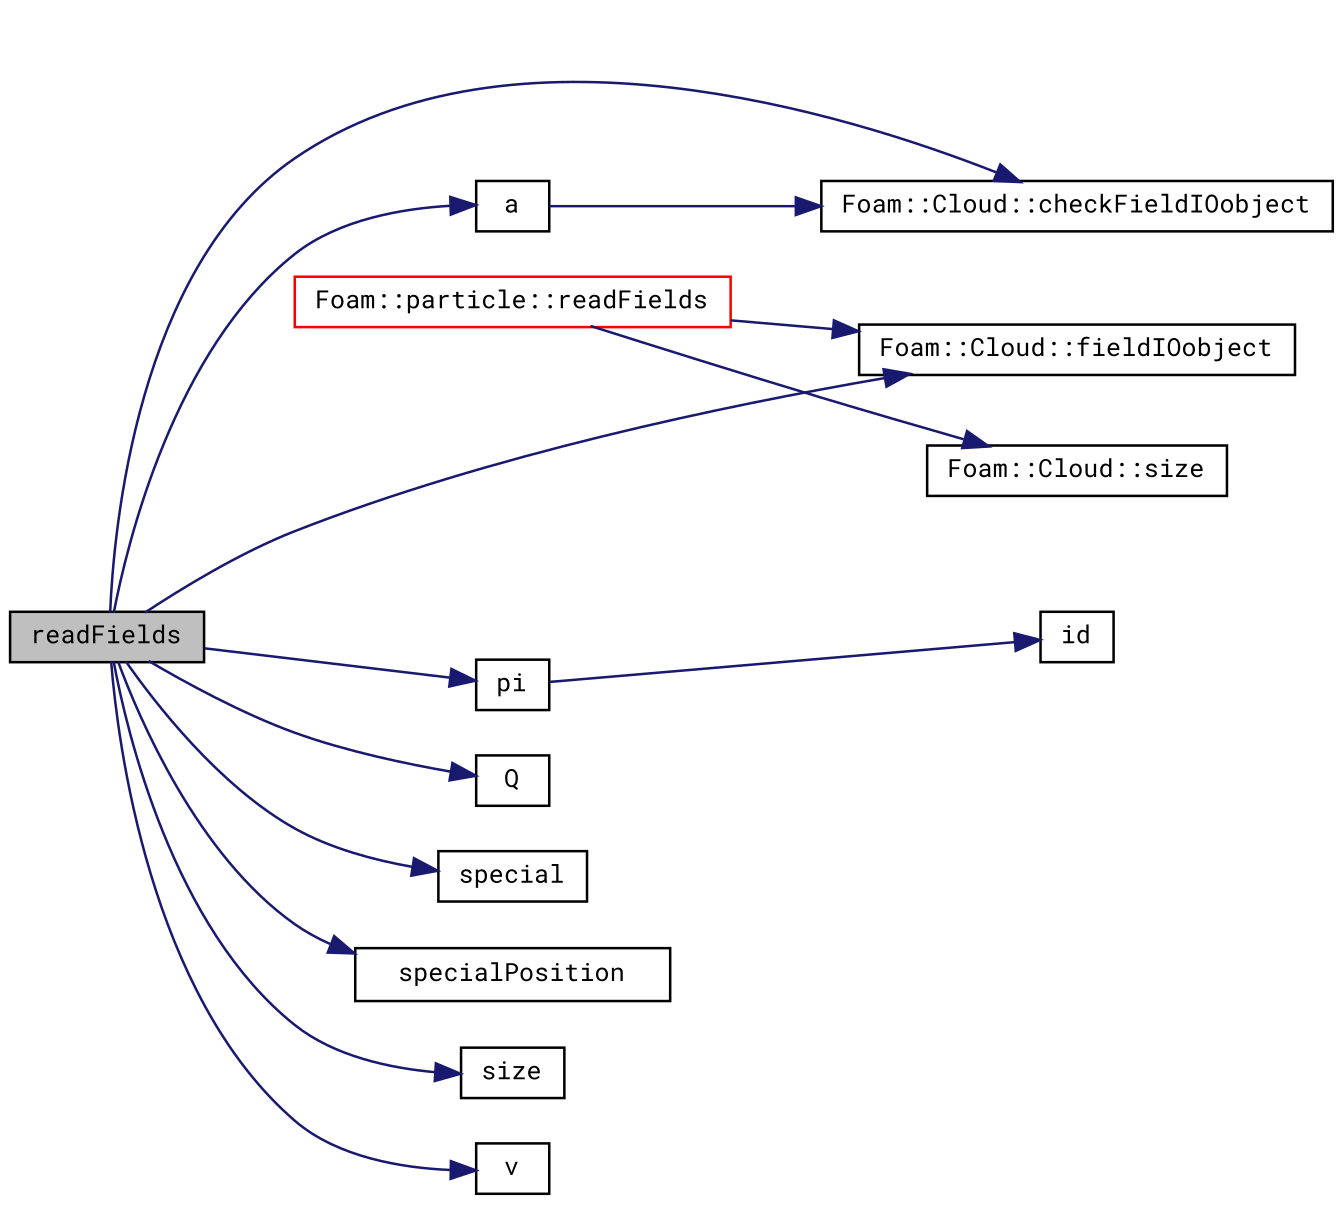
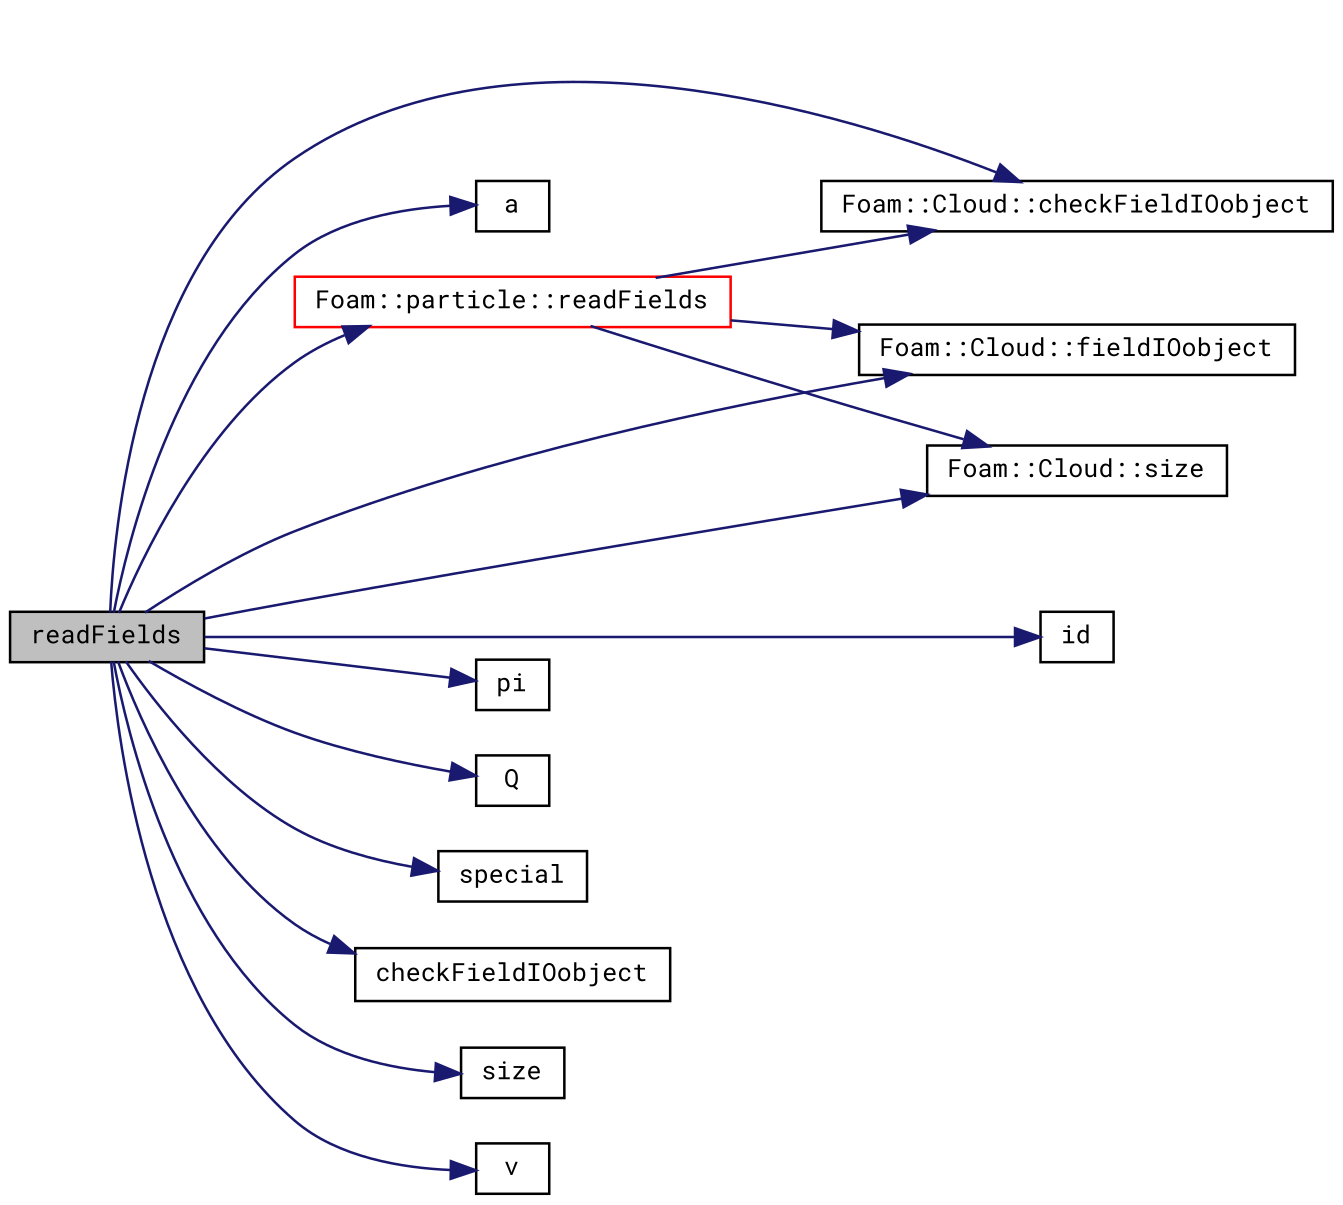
(672, 206) -> (782, 256)
none -> (207, 453)
none -> (553, 557)
(782, 662) -> (609, 637)
(513, 975) -> (513, 975)
